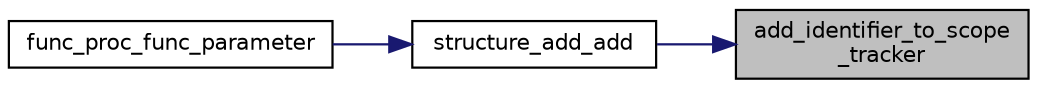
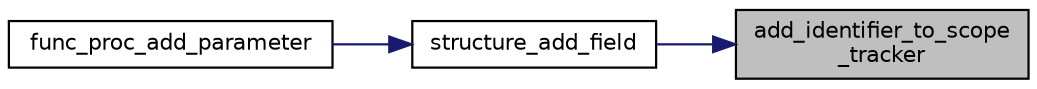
(171, 44) -> (171, 44)
(534, 44) -> (534, 44)
